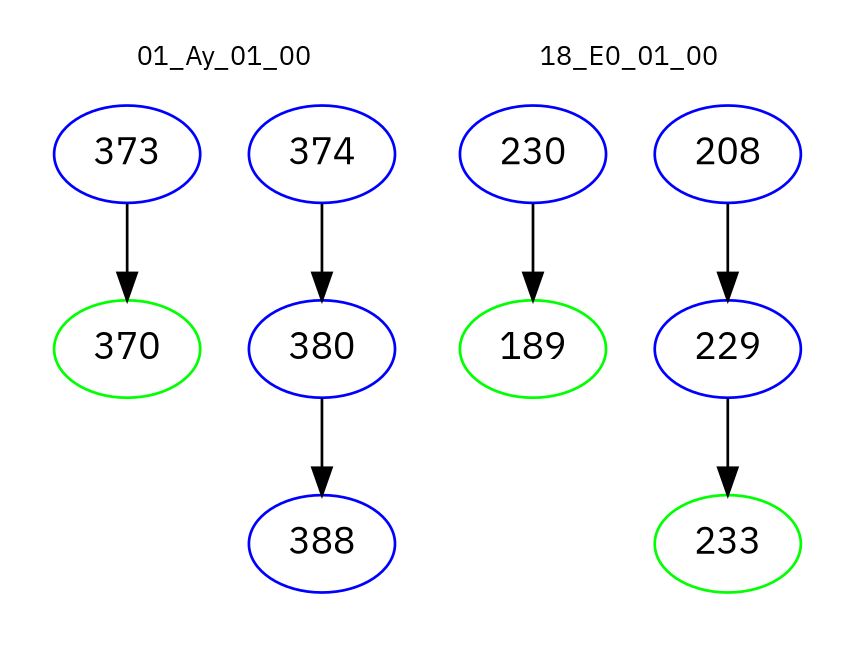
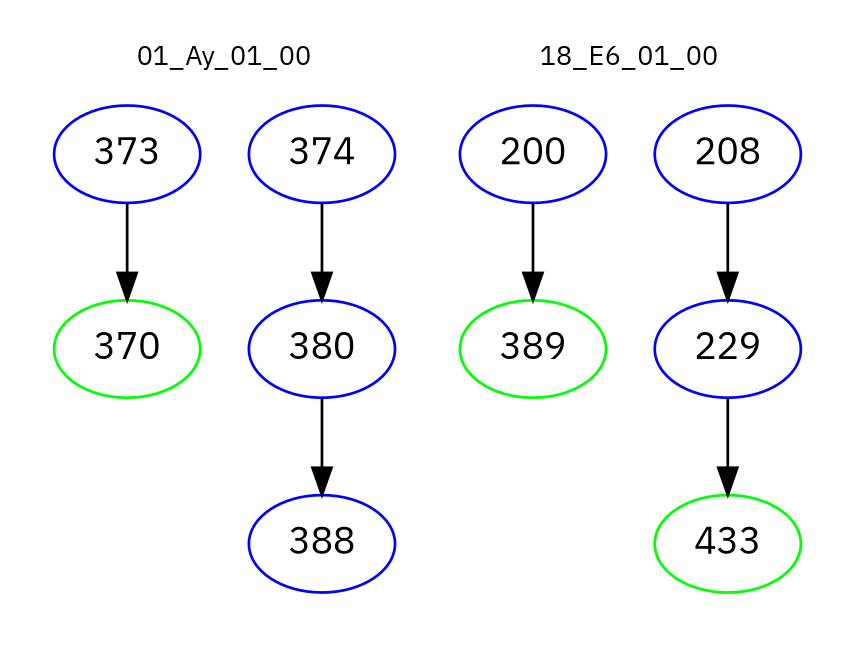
(630, 58) -> (630, 58)
(533, 154) -> (533, 154)
(533, 349) -> (533, 349)
(728, 544) -> (728, 544)
